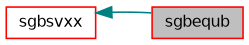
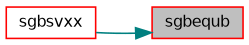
(132, 12) -> (116, 33)
